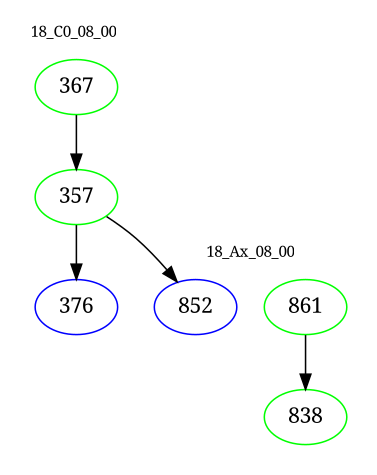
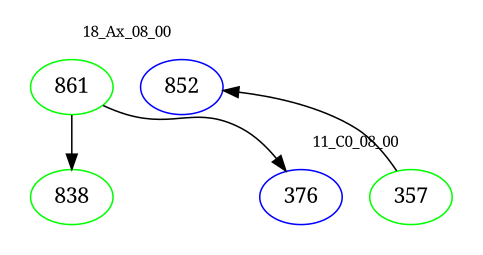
(74, 33) -> (356, 143)
(76, 87) -> none
(76, 245) -> (195, 117)
